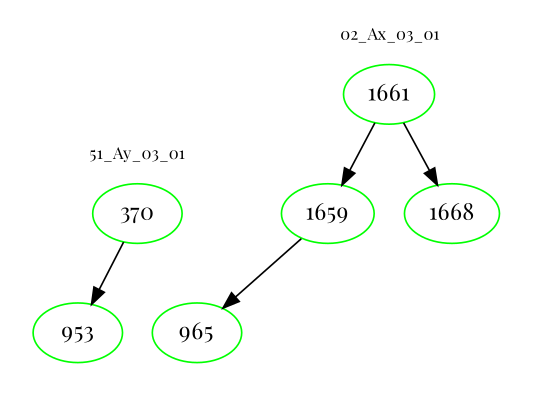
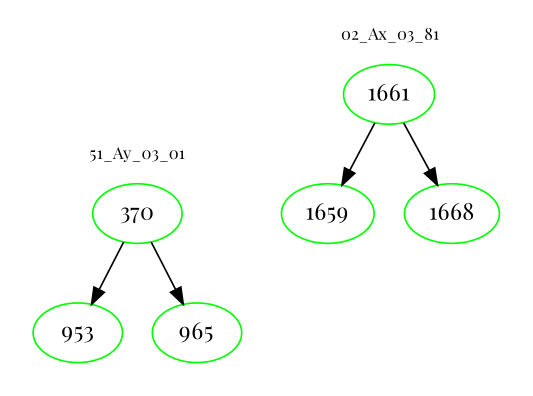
(391, 36) -> (391, 36)
(268, 268) -> (163, 266)
